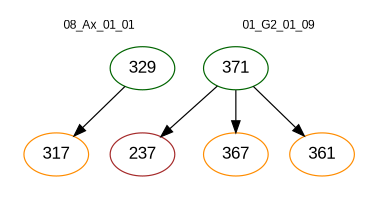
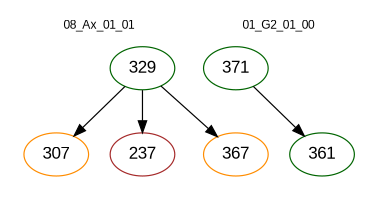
(279, 26) -> (279, 26)
(202, 100) -> (142, 105)
(236, 105) -> (176, 100)
(56, 154) -> (56, 154)
(322, 154) -> (322, 154)
